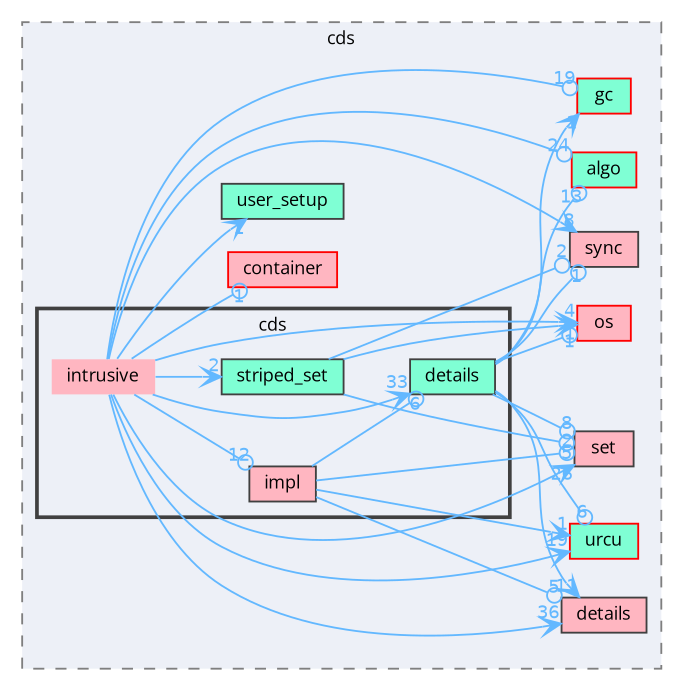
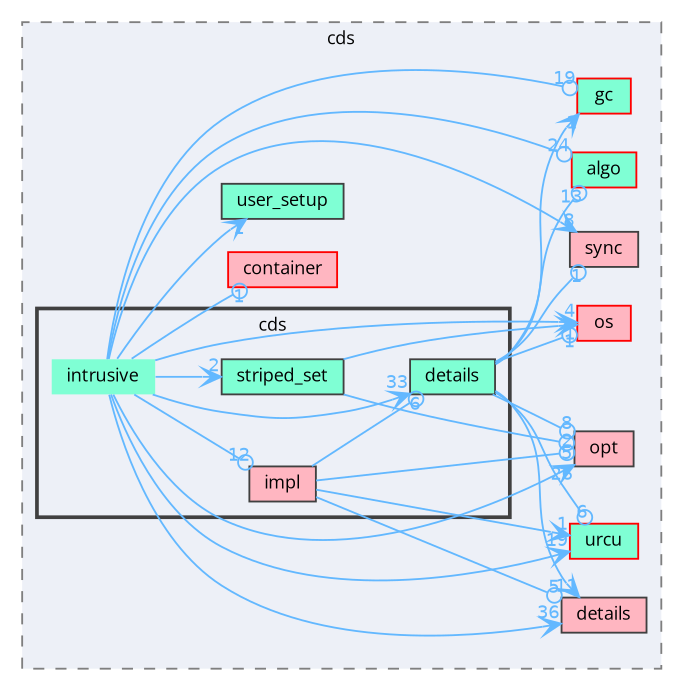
(487, 295) -> none
(103, 377) -> (103, 377)
(604, 449) -> (604, 449)
